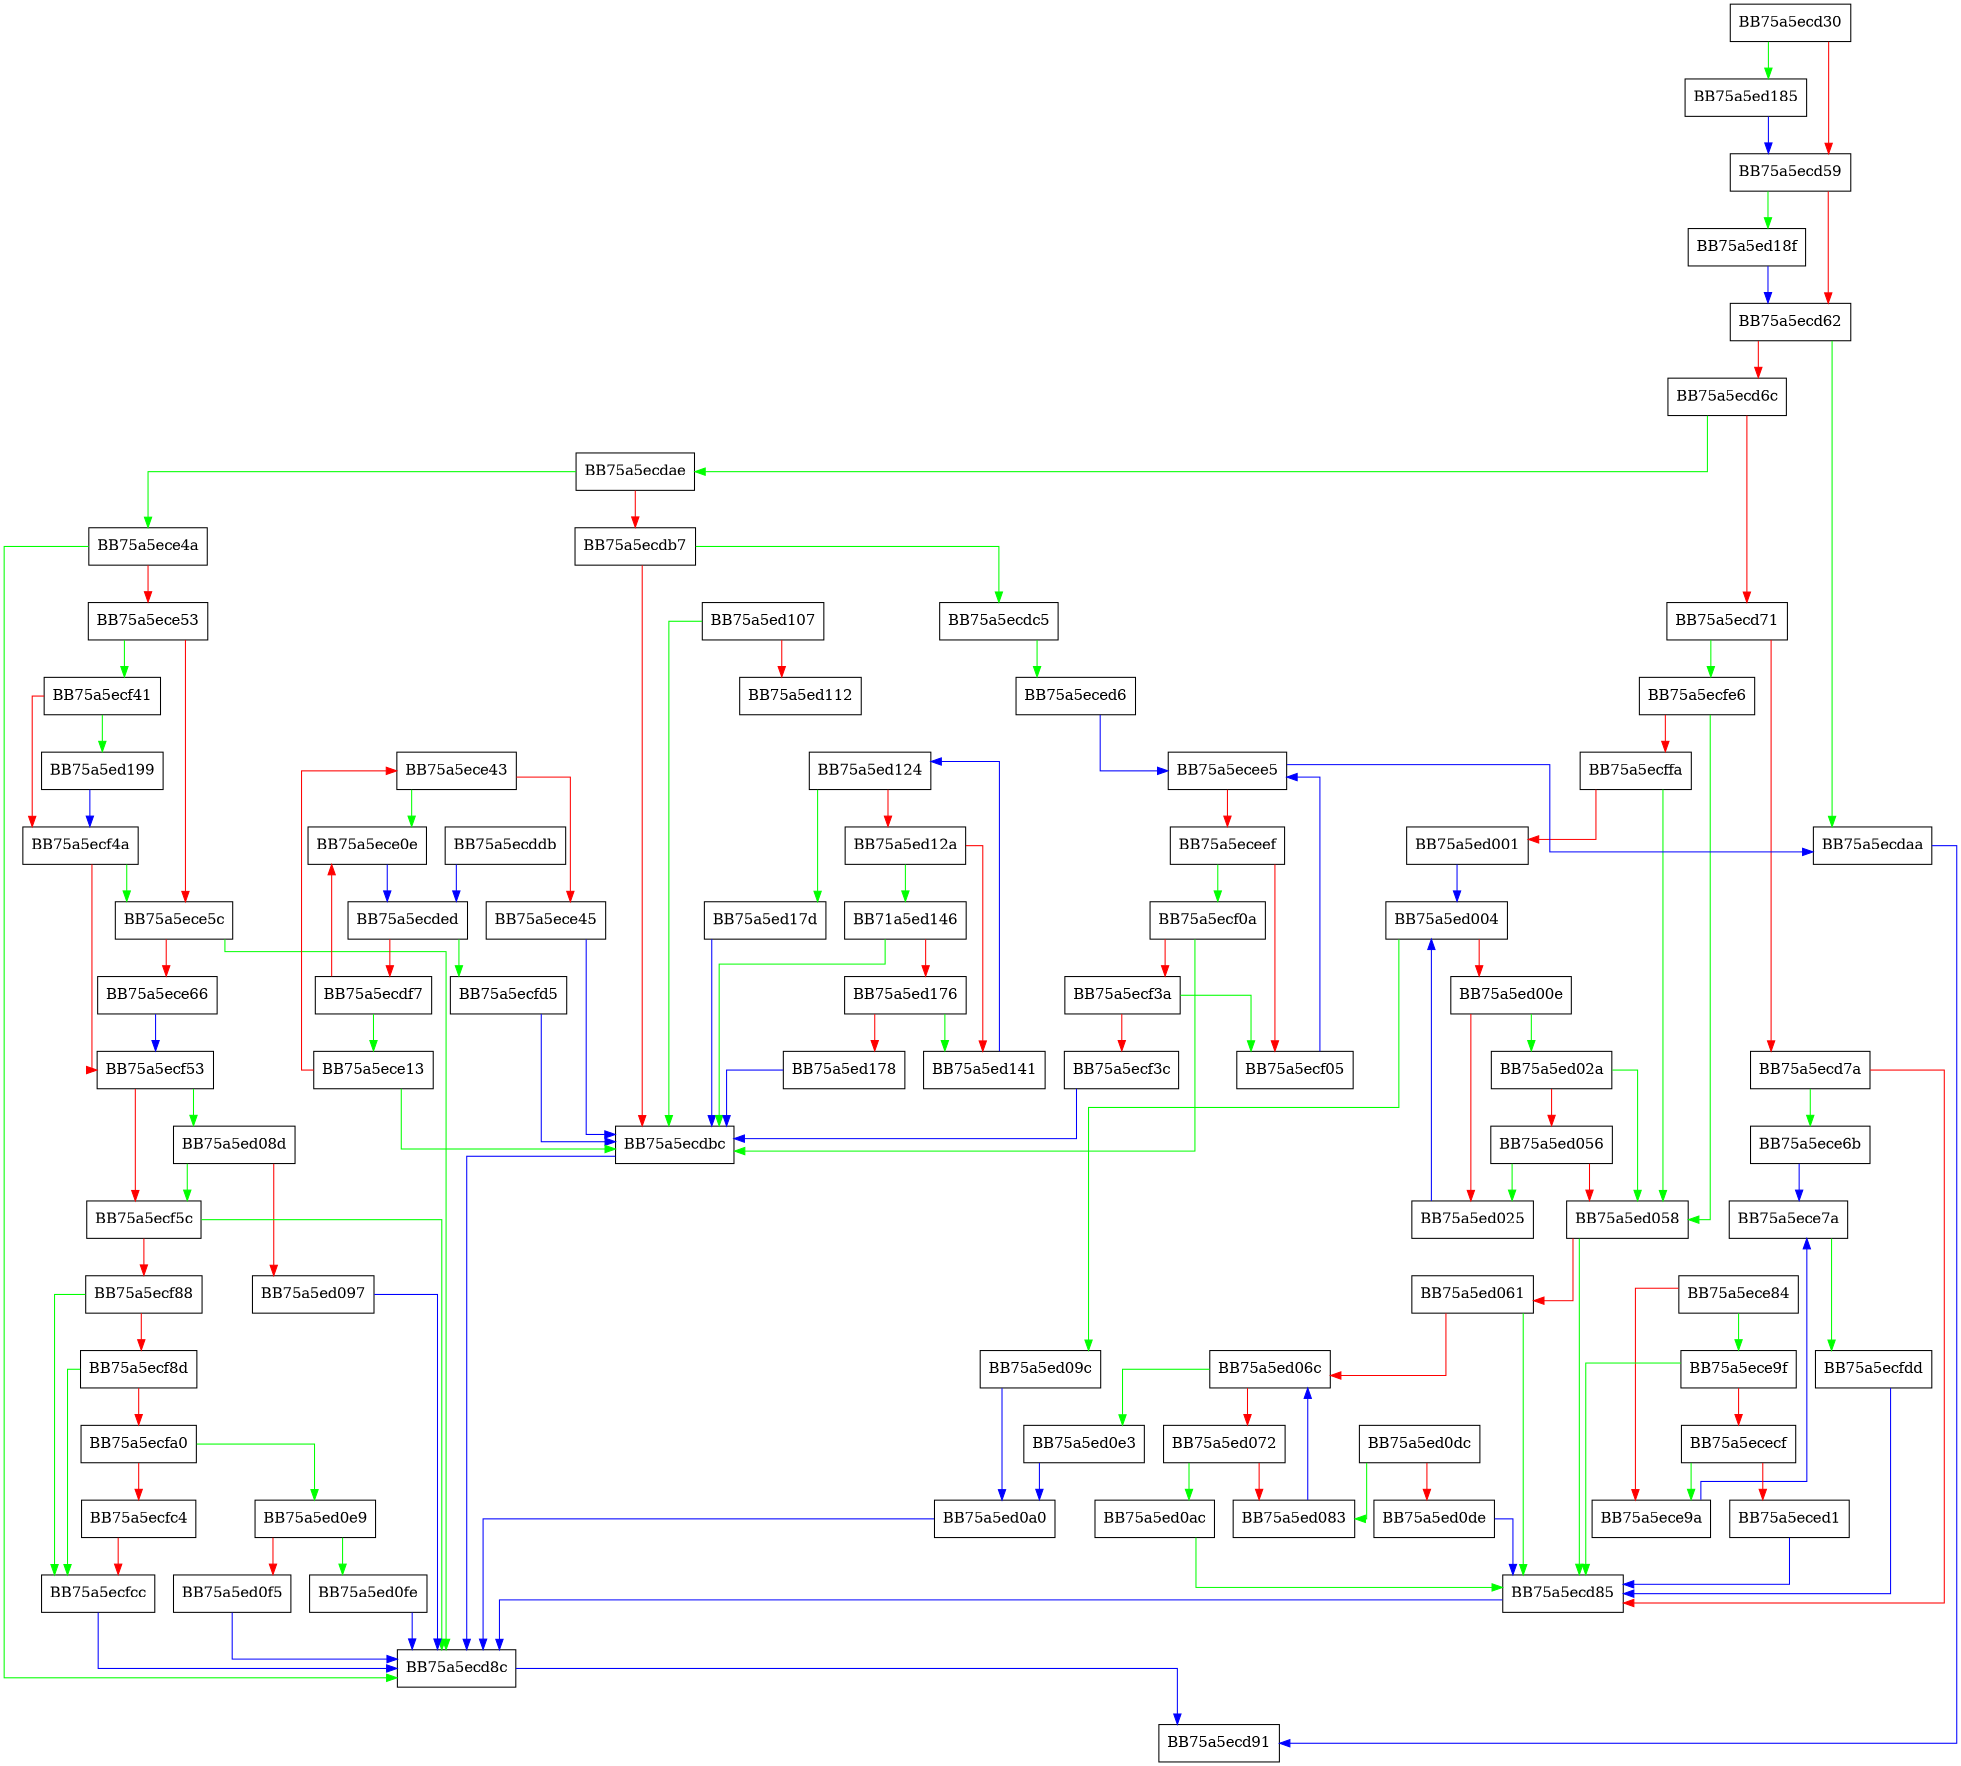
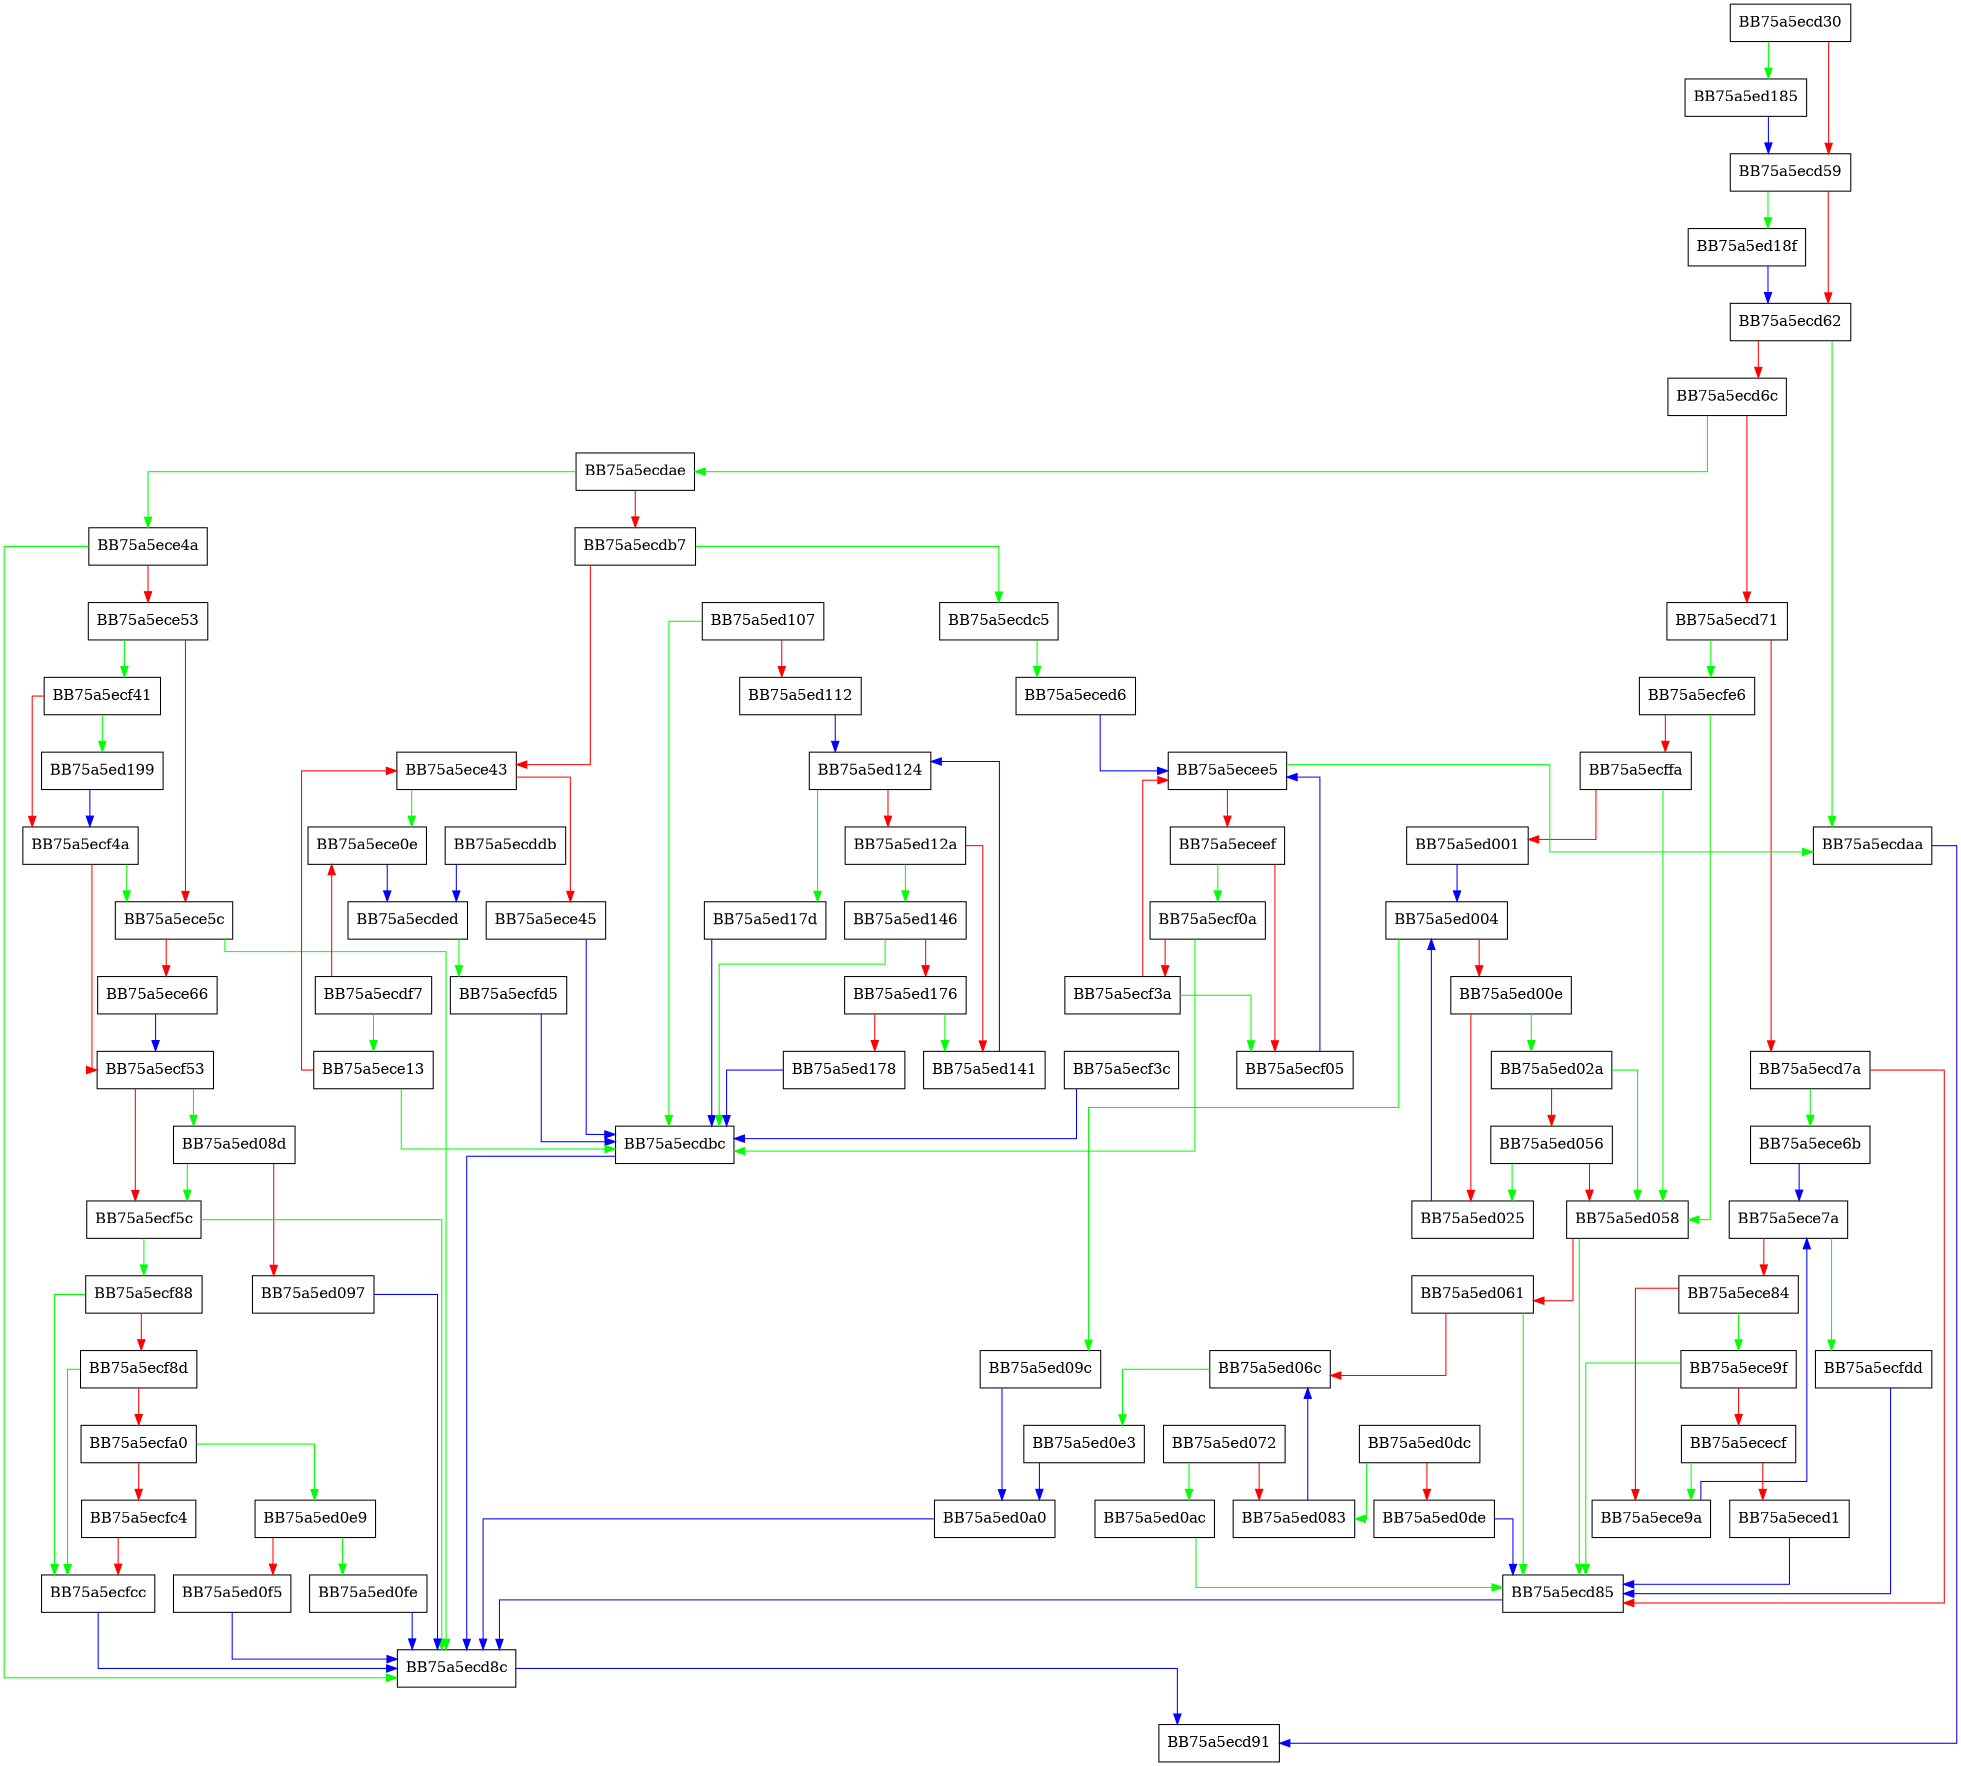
none -> (835, 728)
(1550, 803) -> (1550, 803)
(642, 840) -> (590, 697)
(905, 920) -> (905, 920)
(390, 958) -> none
(1122, 1027) -> (1143, 871)
(144, 1252) -> (144, 1252)
none -> (1764, 1252)
(1247, 1401) -> none
